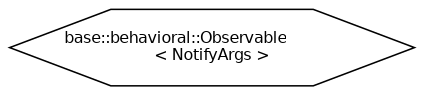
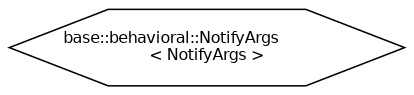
(212, 48) -> (207, 48)
